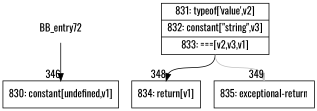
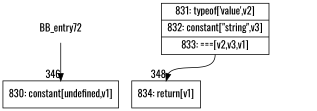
(264, 94) -> none
